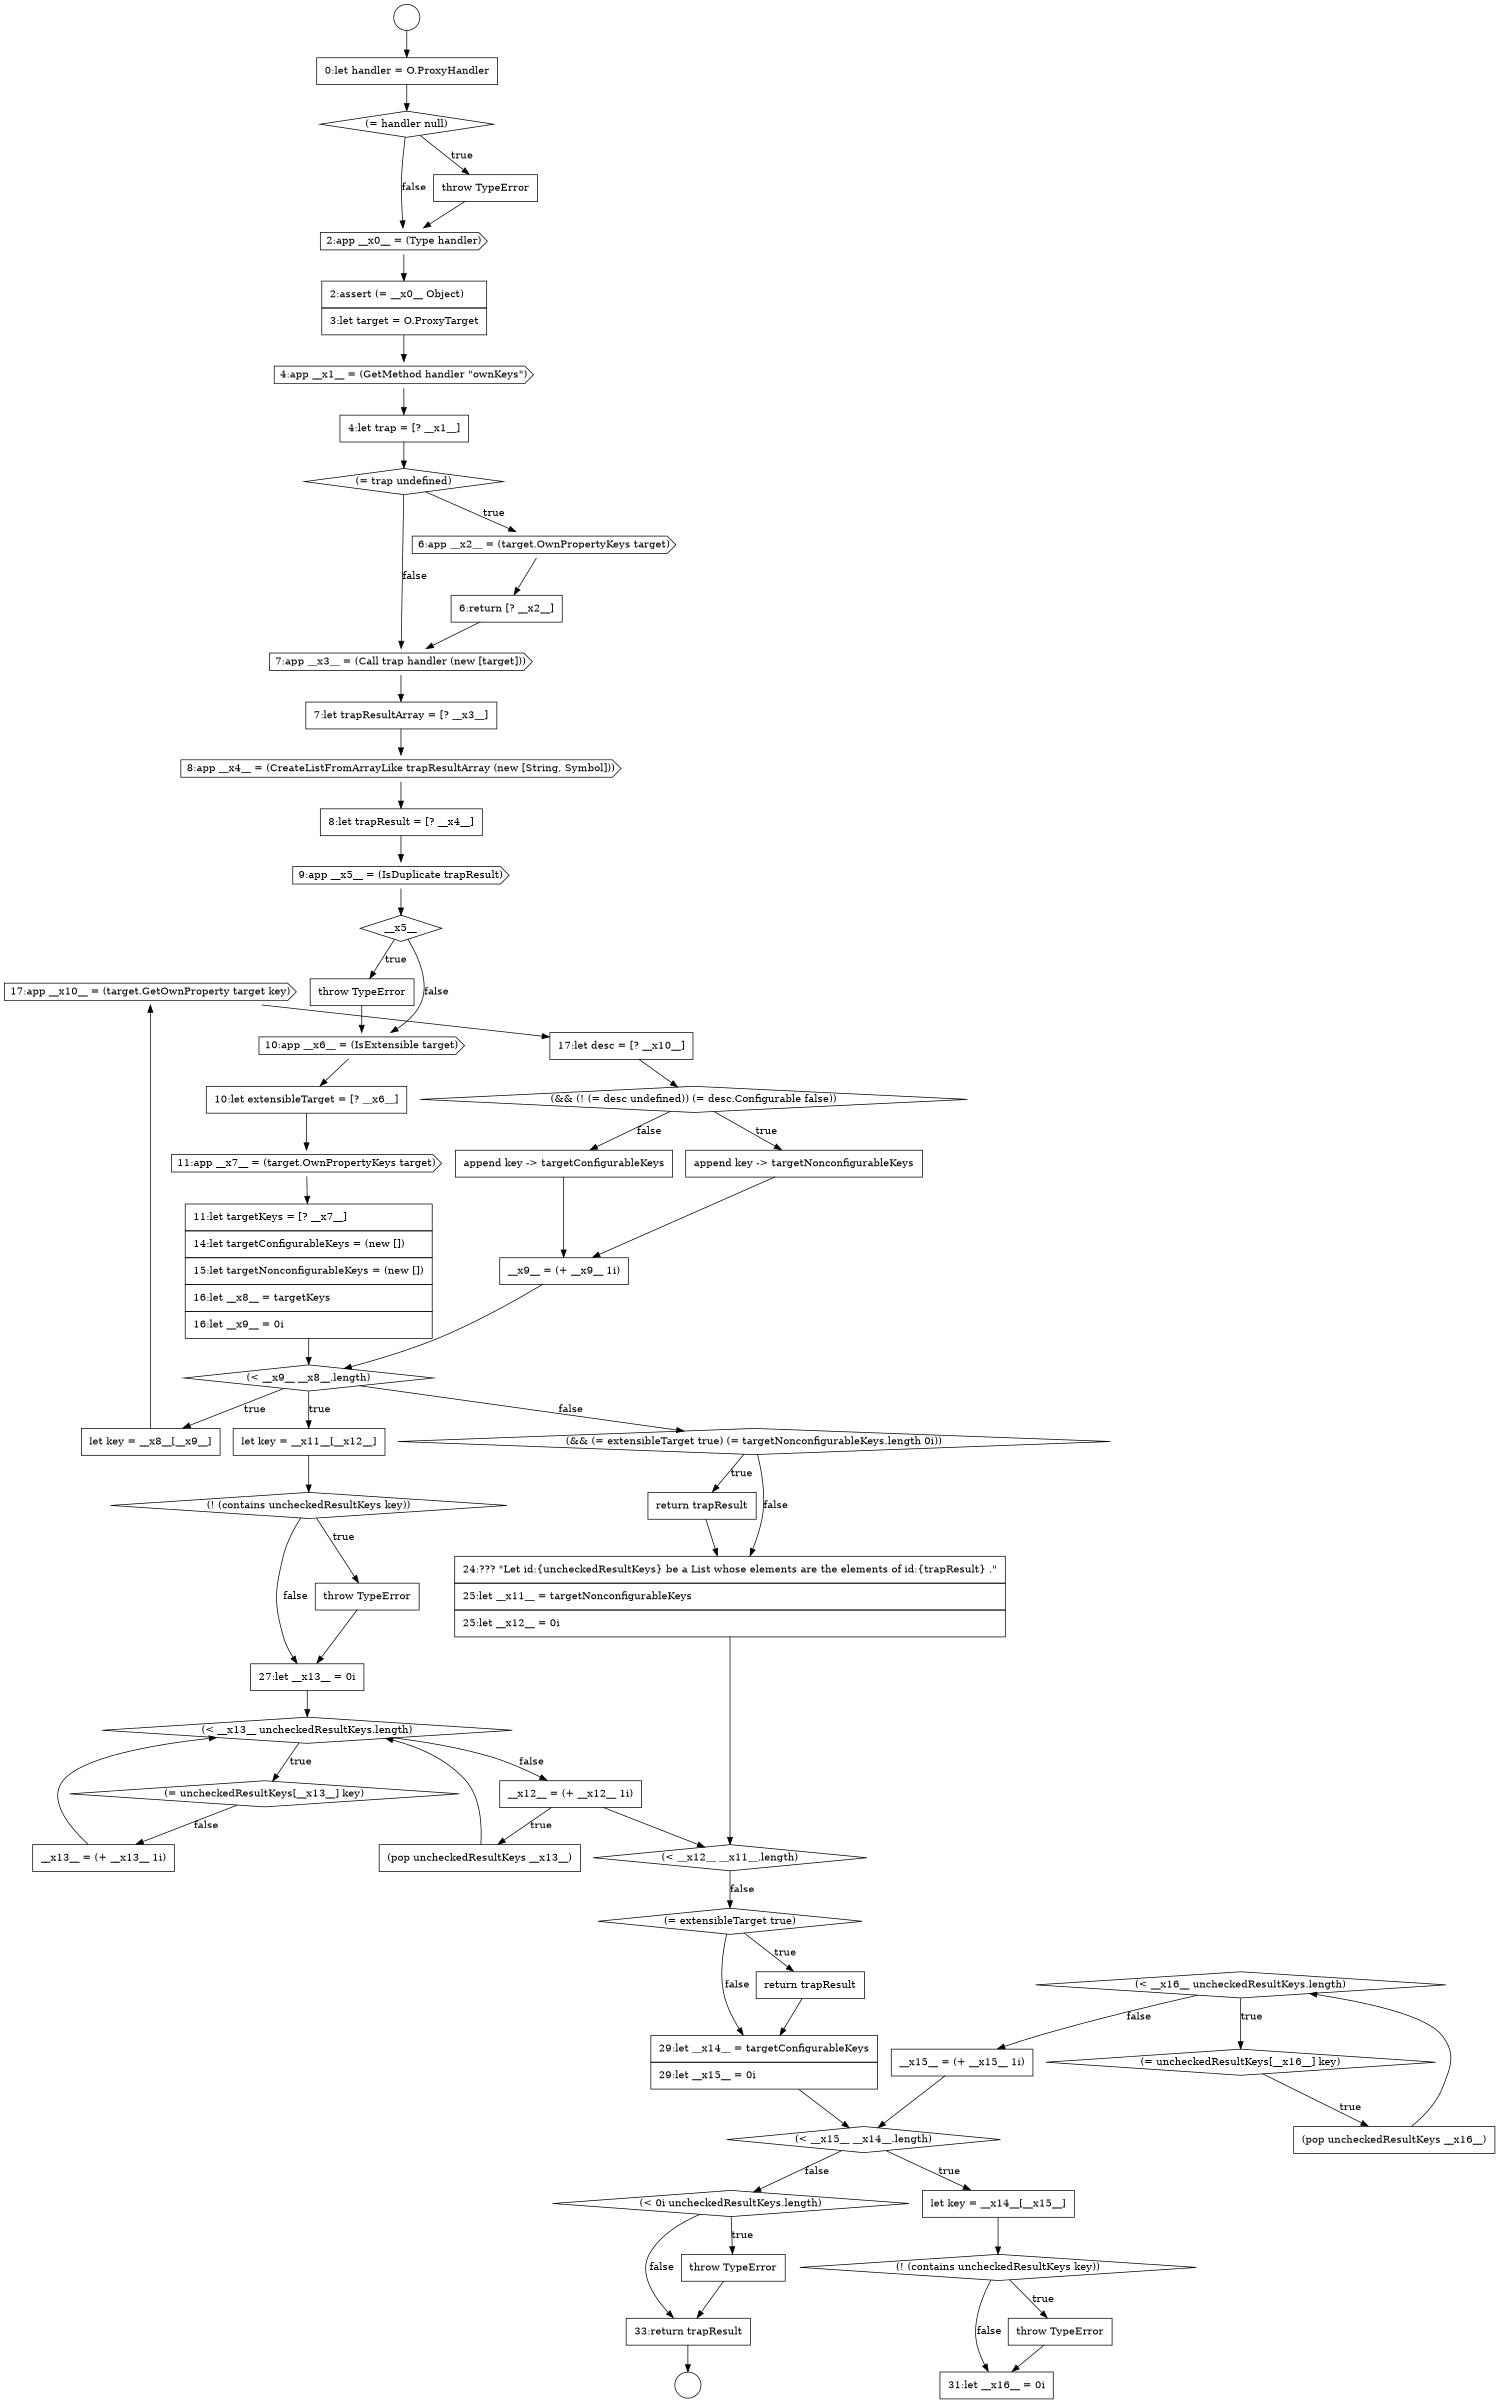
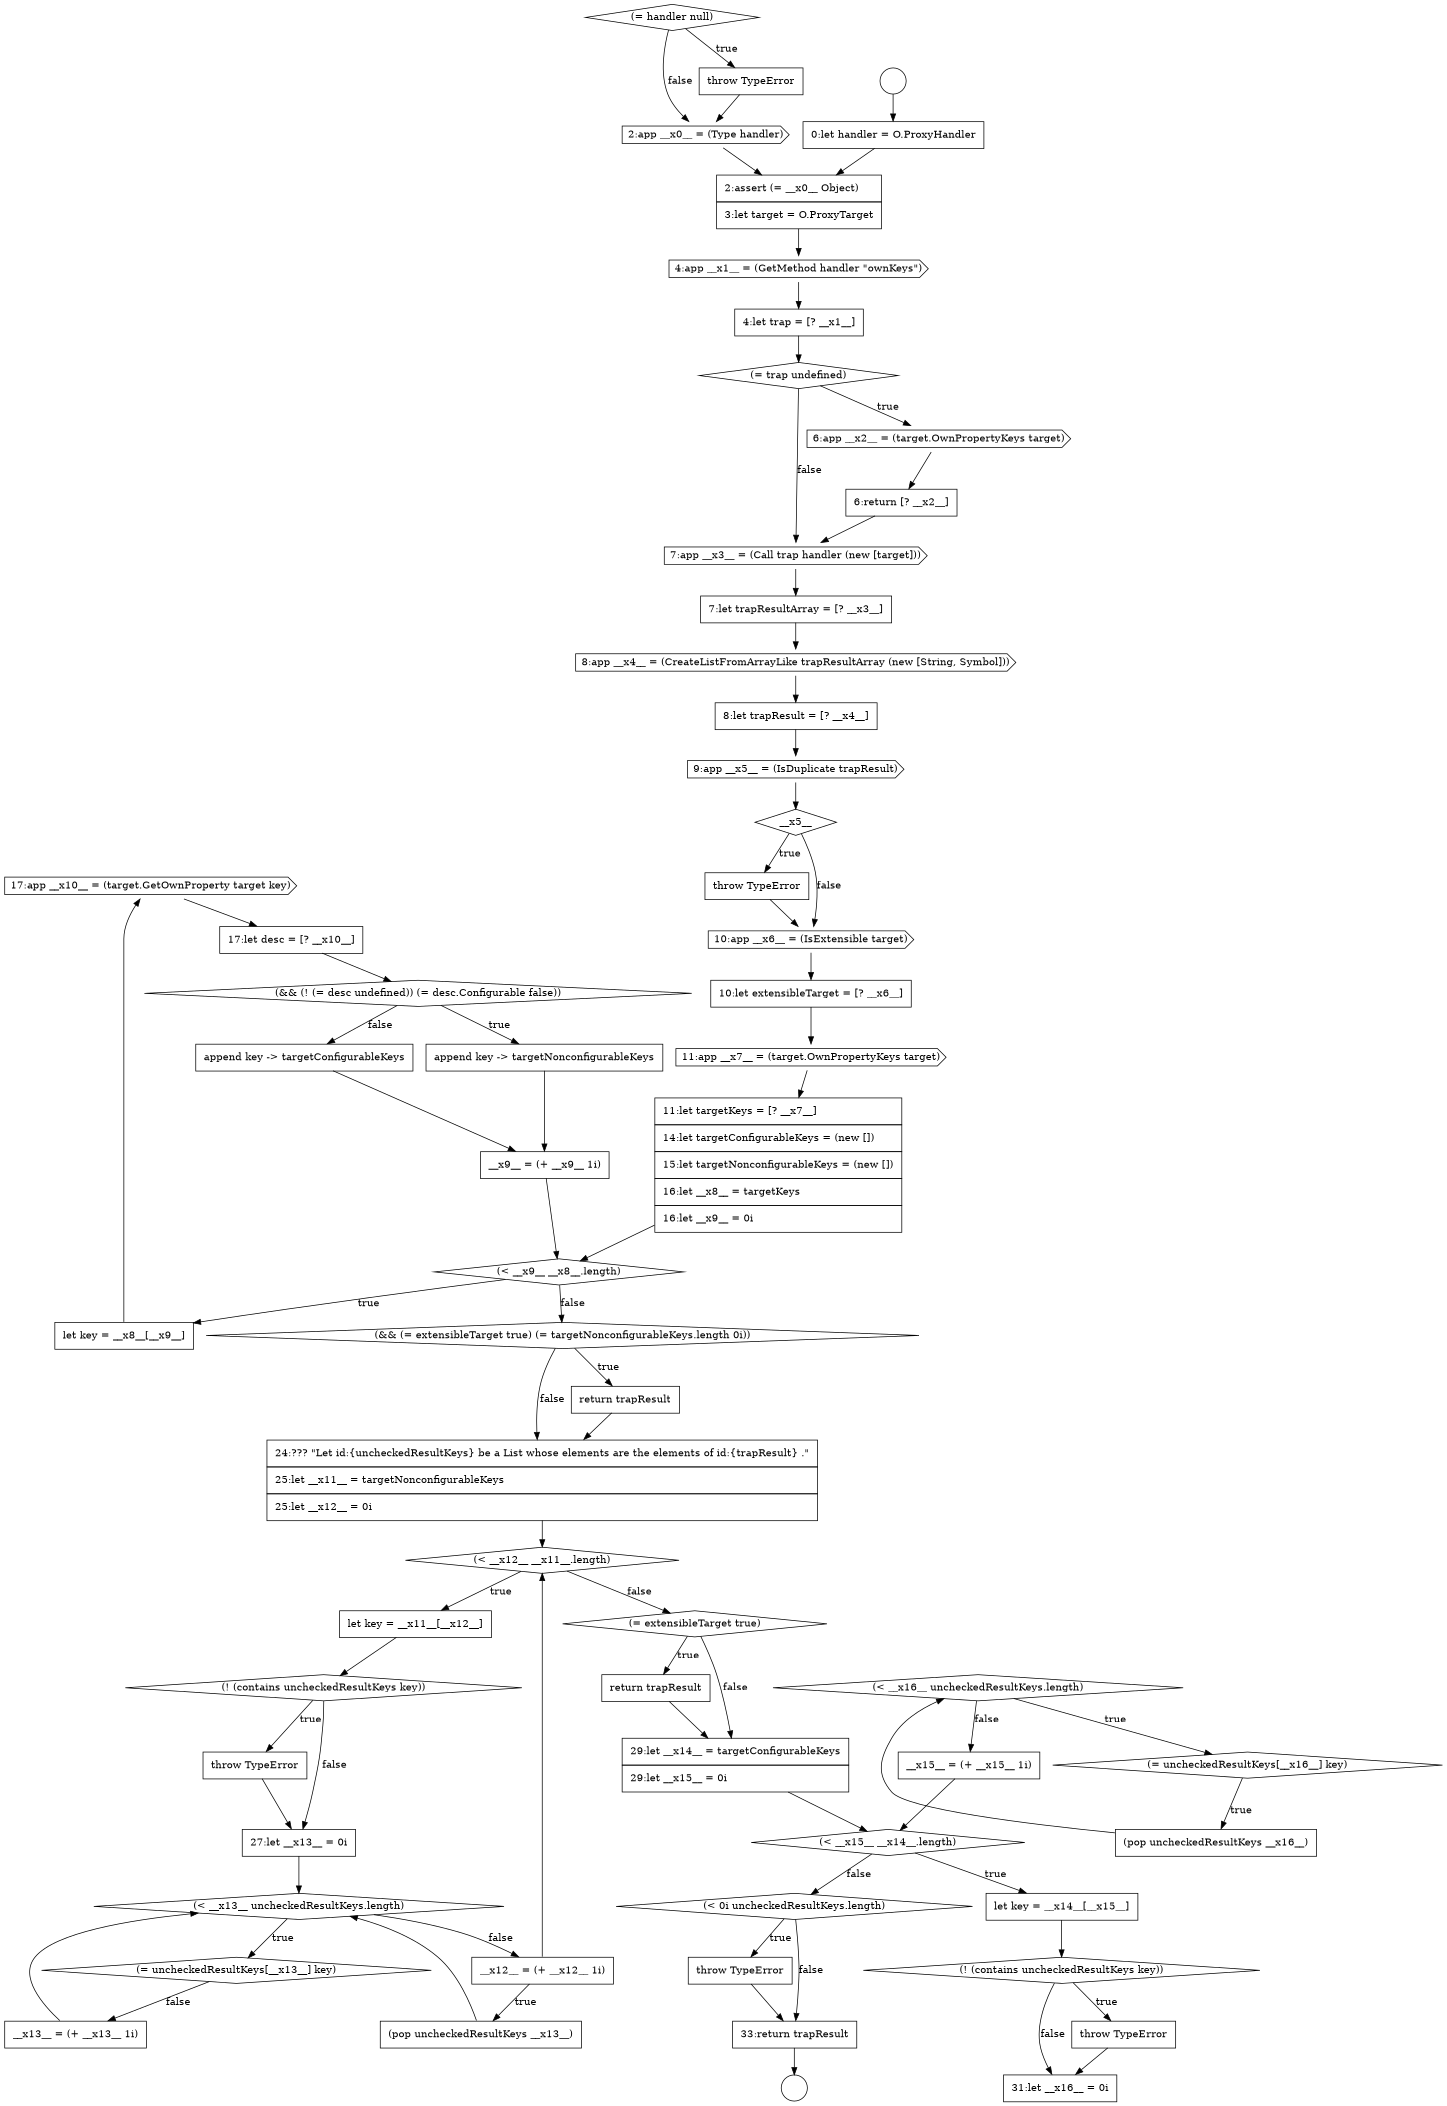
(407, 94) -> (859, 159)
(309, 1406) -> (484, 1589)
